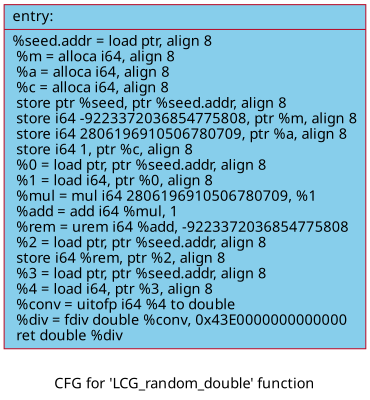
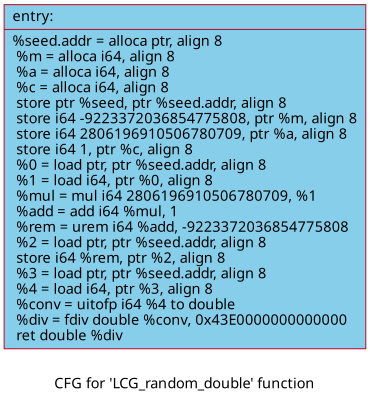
(113, 41) -> (118, 41)
